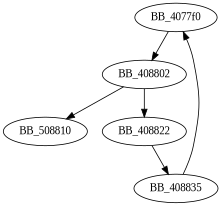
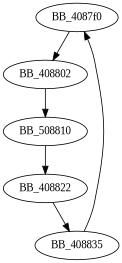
(176, 17) -> (77, 17)
(144, 99) -> (45, 156)
